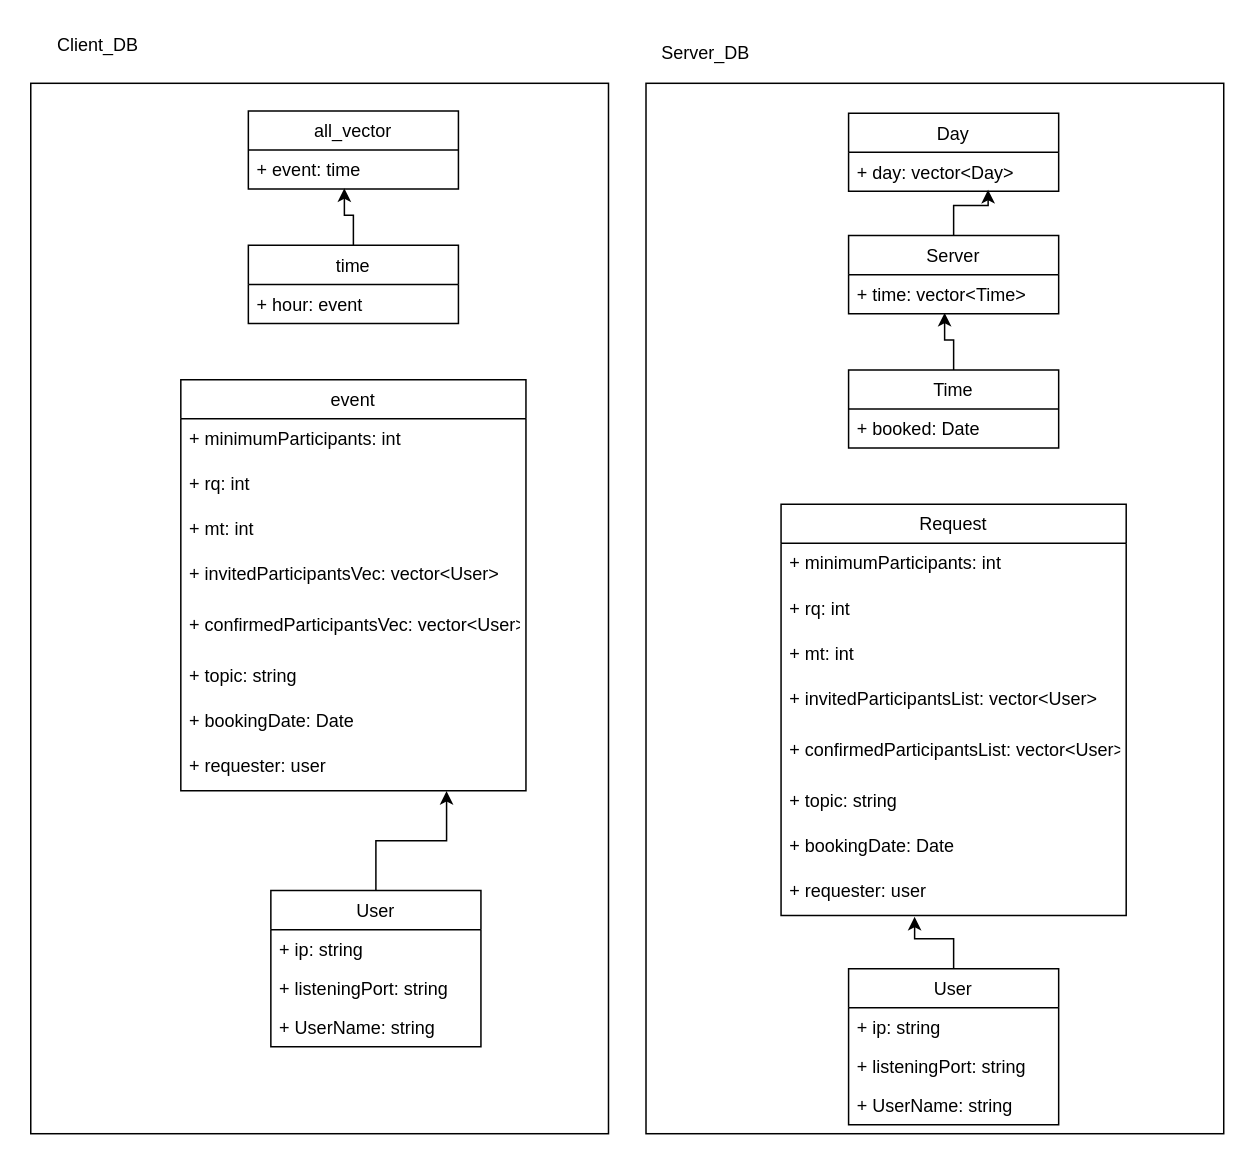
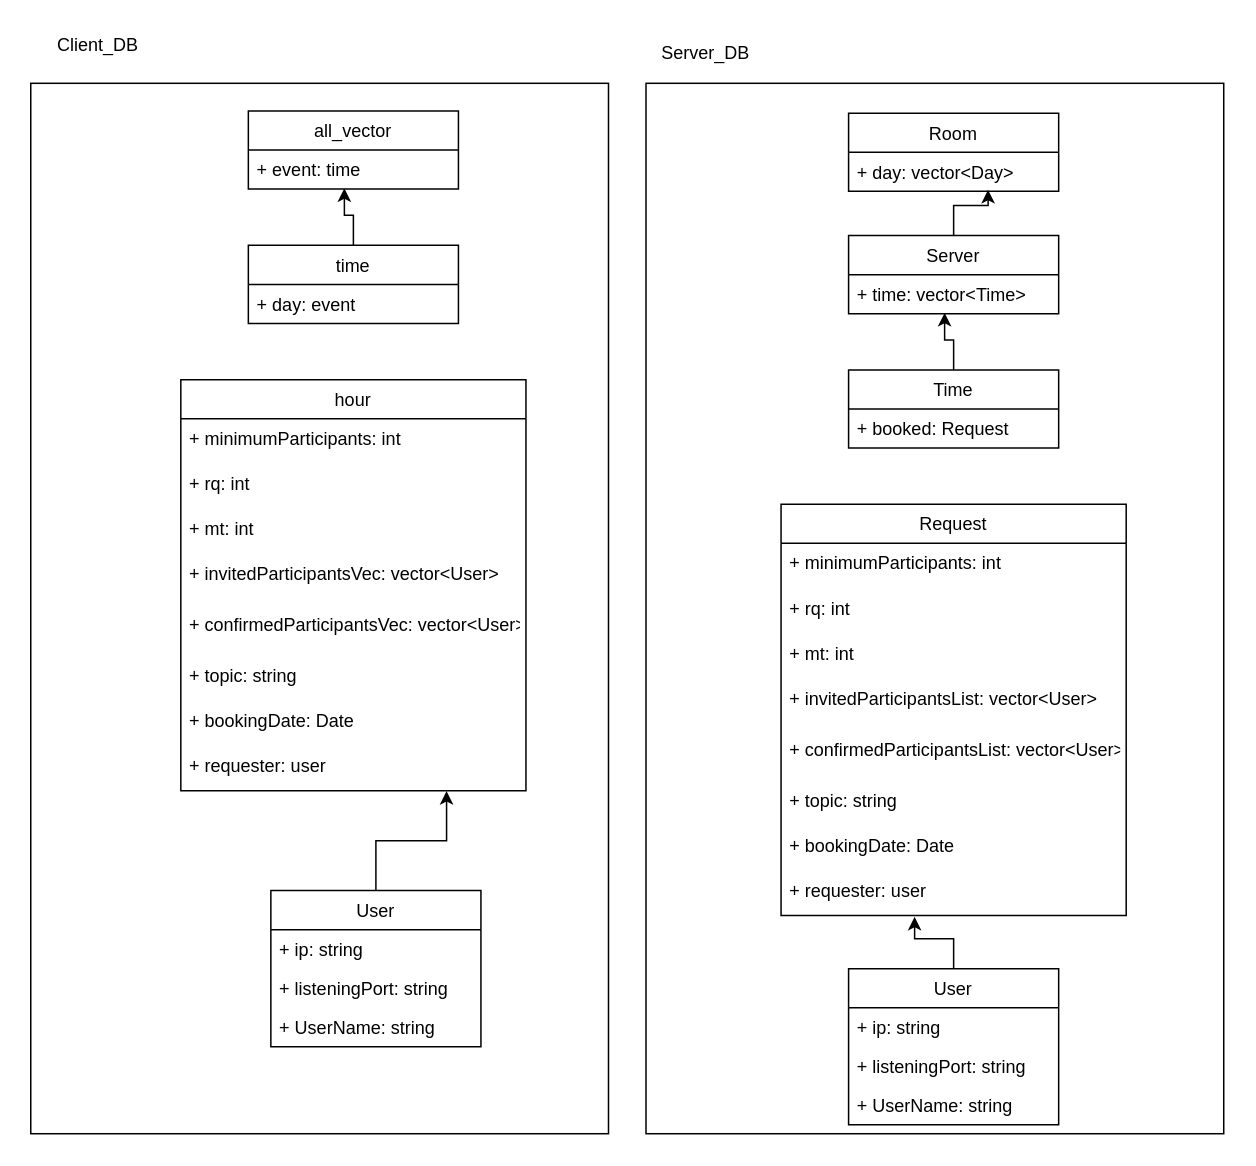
(953, 134) -> (953, 134)
(315, 305) -> (310, 305)
(353, 400) -> (353, 400)
(920, 429) -> (935, 429)
